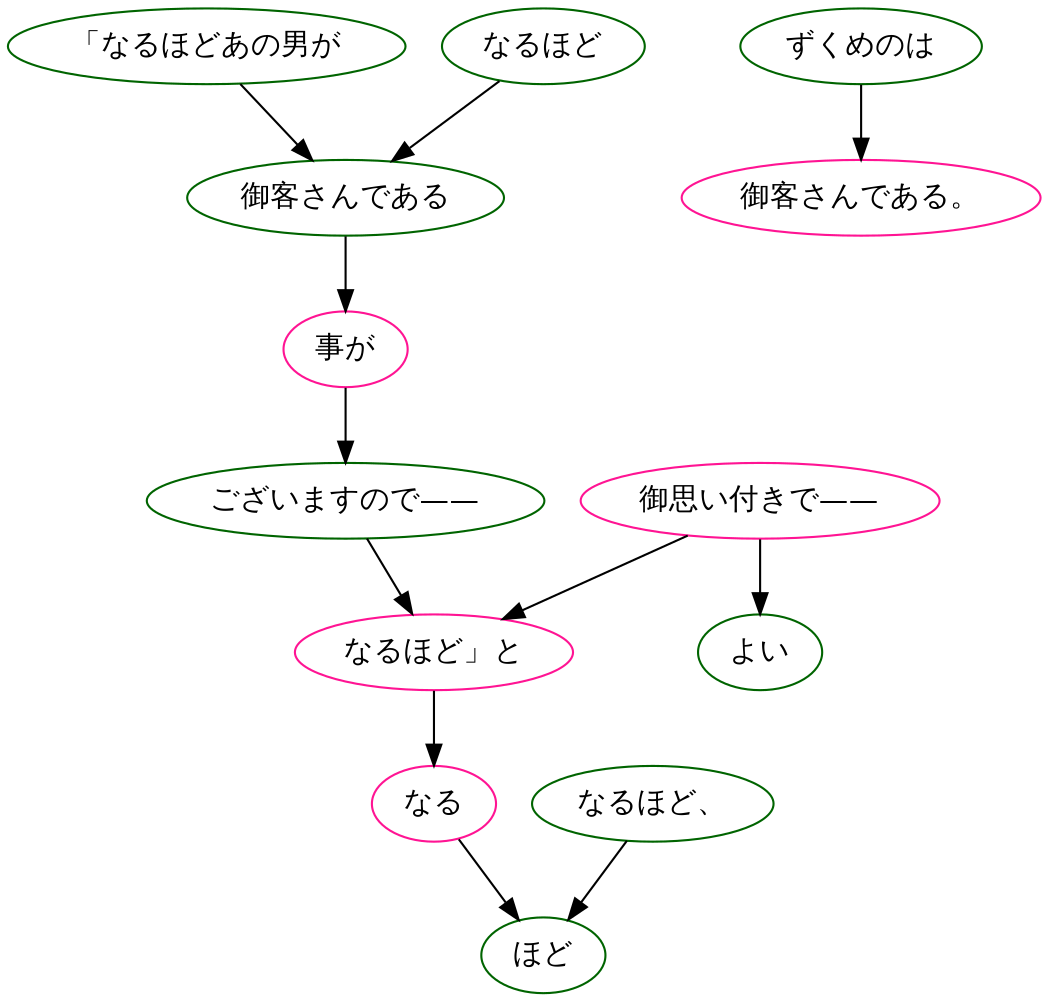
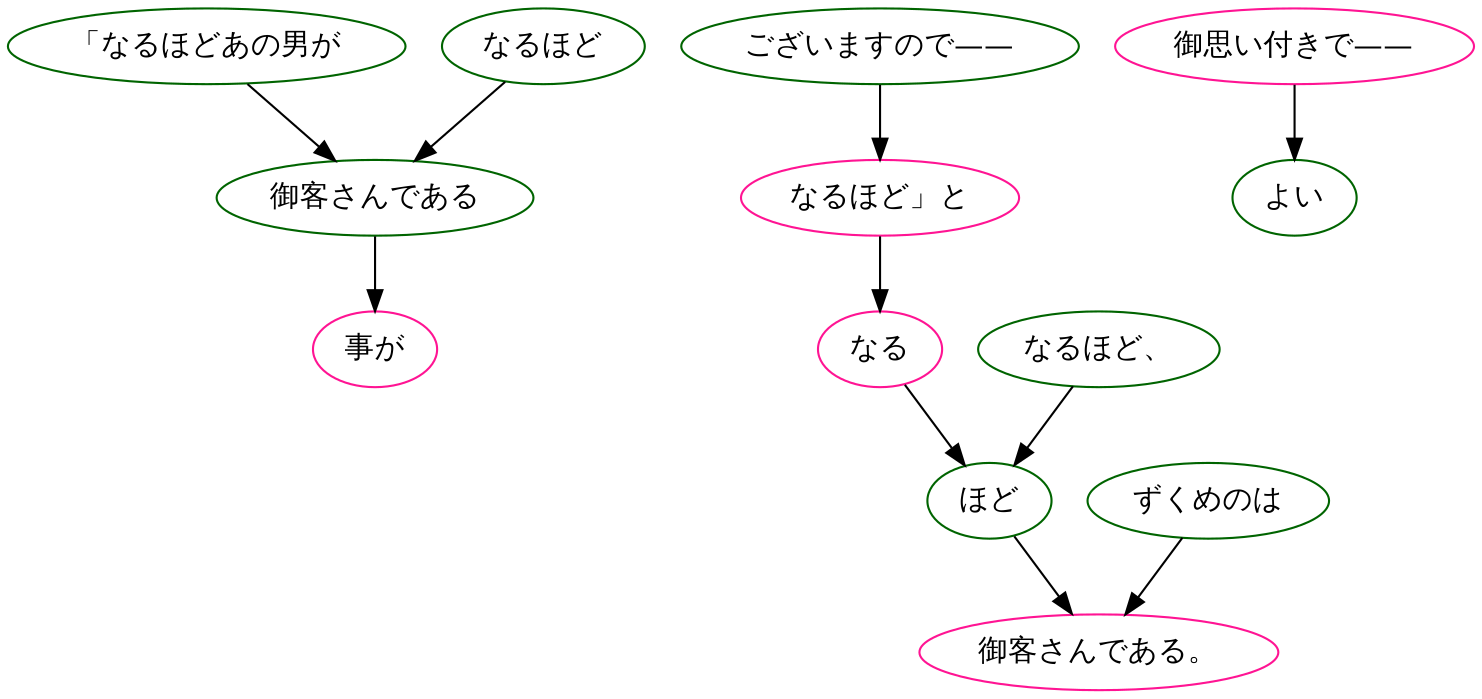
(346, 415) -> none
none -> (1037, 567)
(605, 573) -> none
